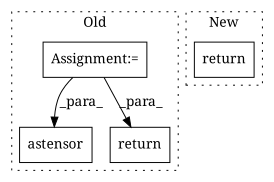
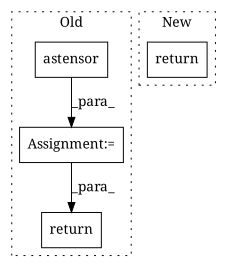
(60, 95) -> (71, 97)
